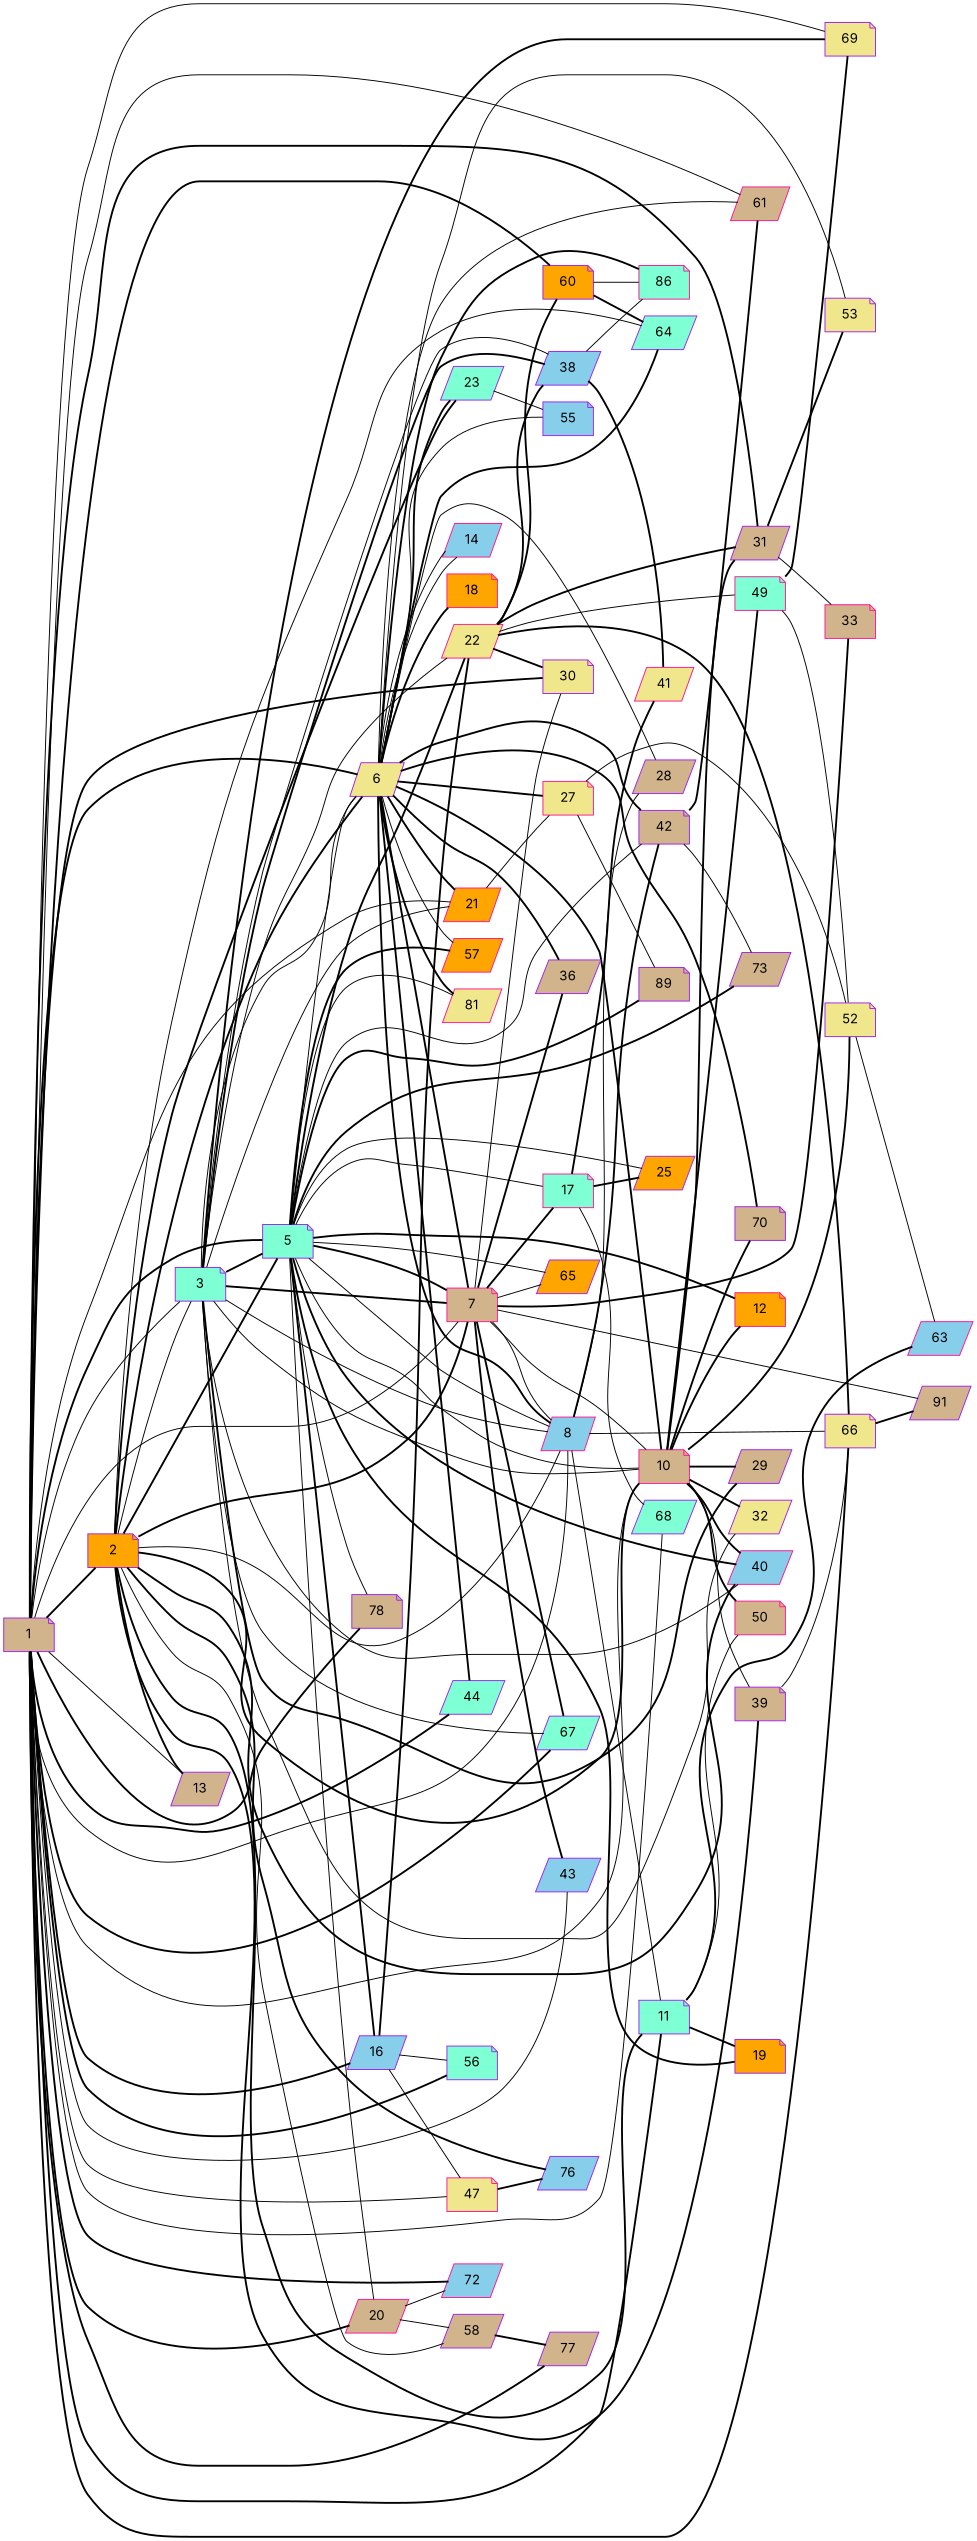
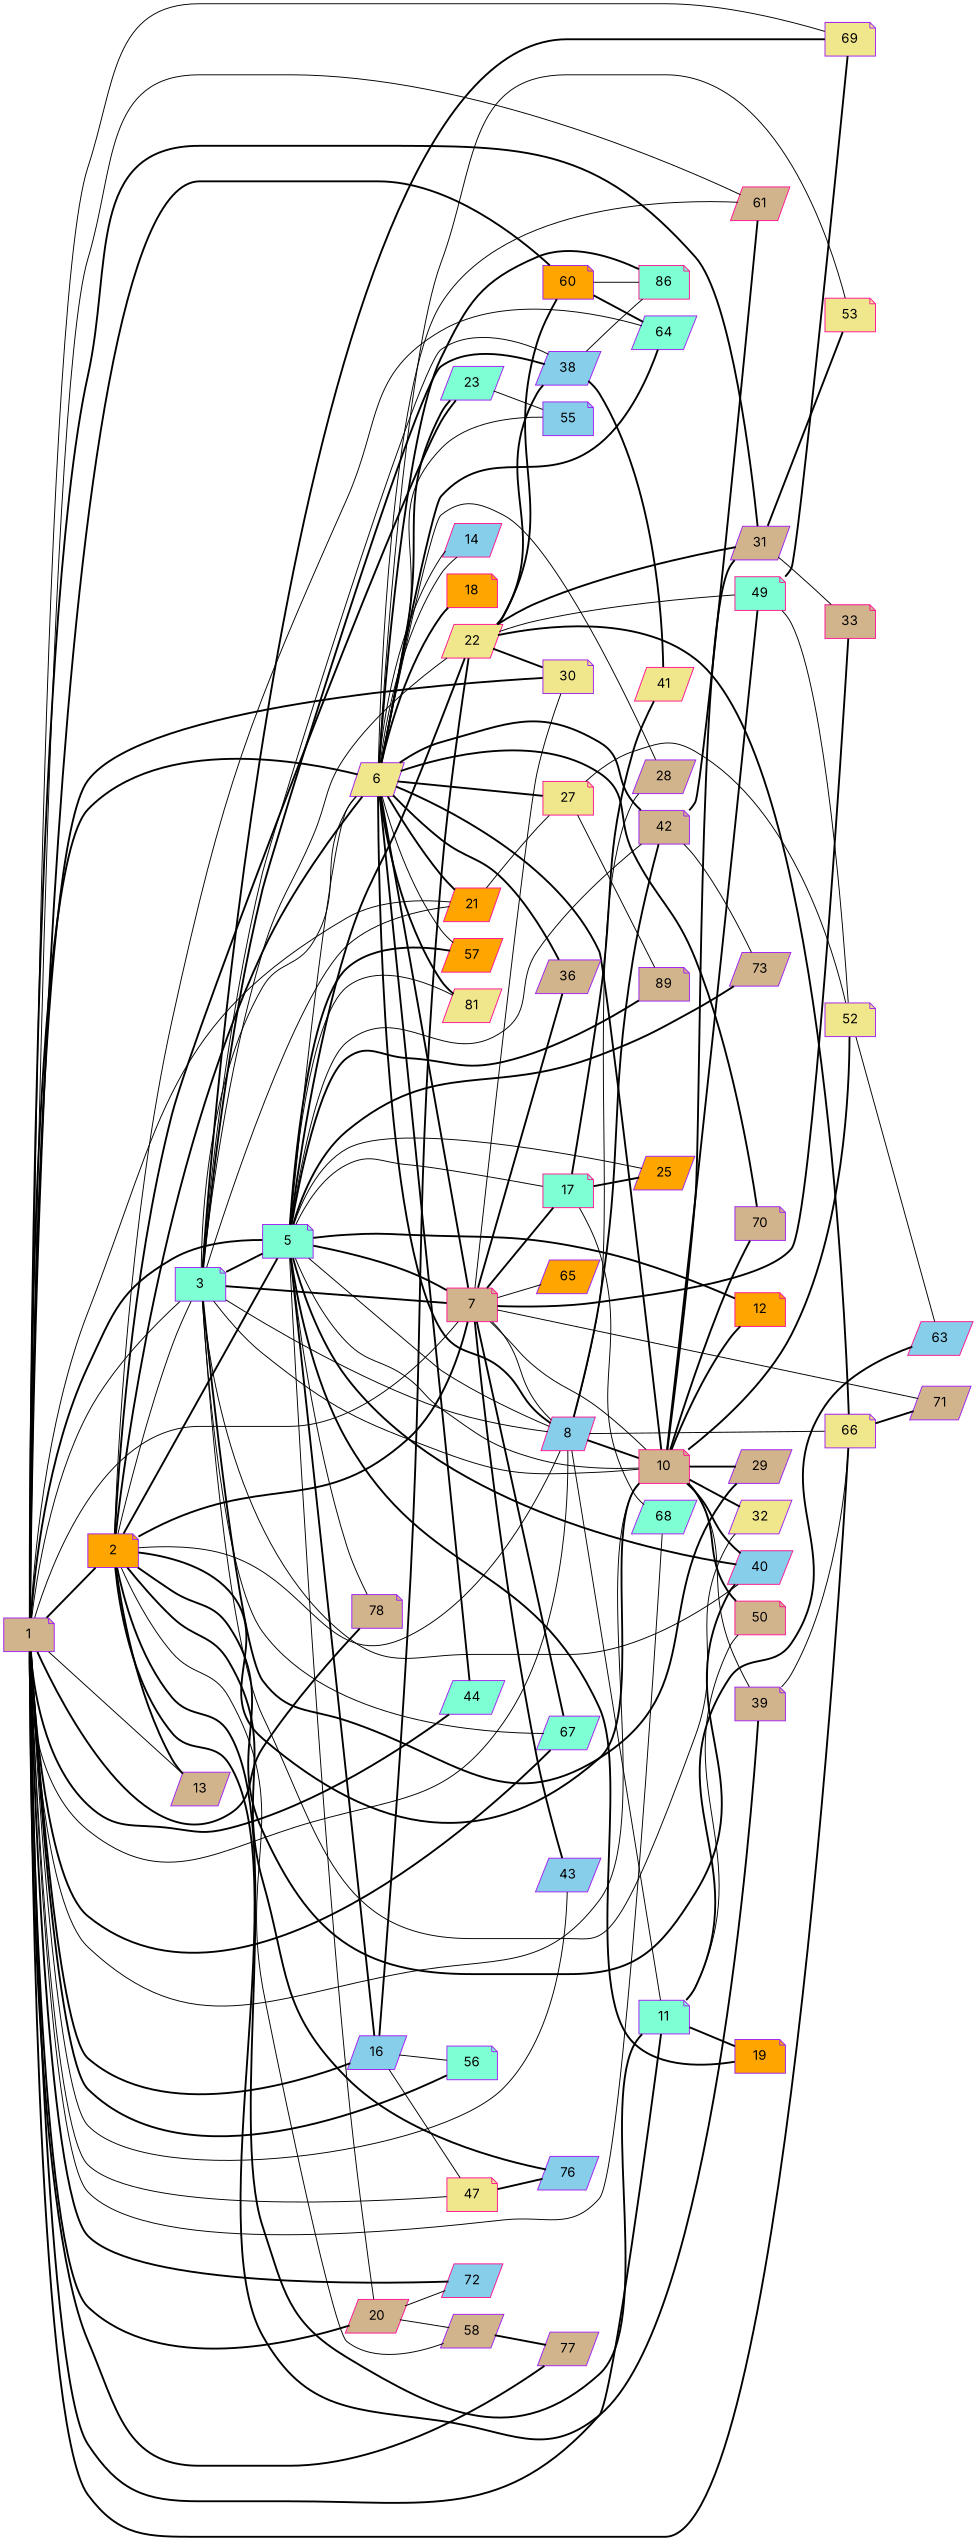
(850, 315) -> (850, 315)
(436, 1254) -> none
(940, 1403) -> (940, 1403)
none -> (609, 1448)
